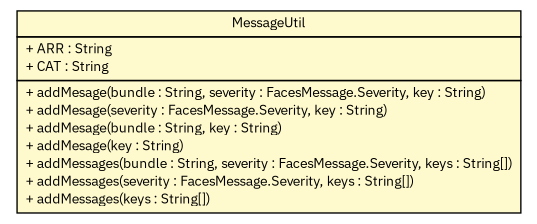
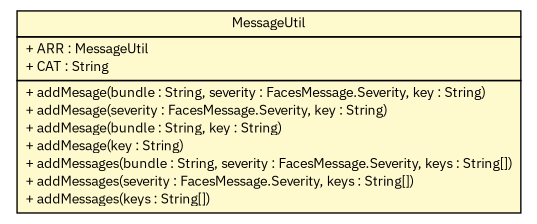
(69, 49) -> (87, 49)
